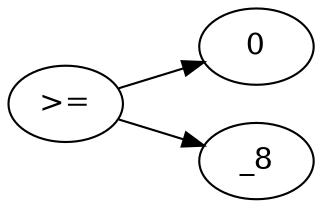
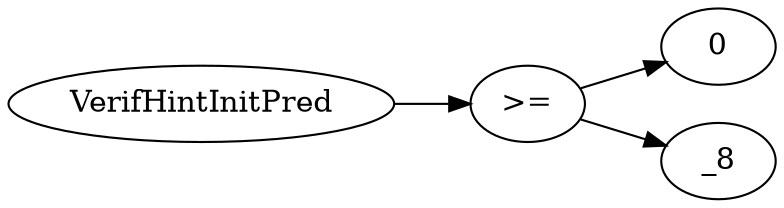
none -> (201, 104)
